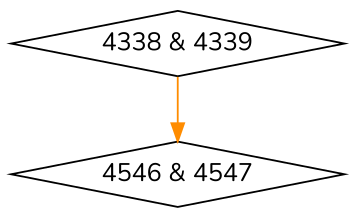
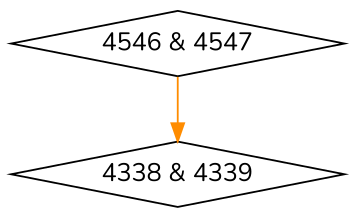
(178, 100) -> (178, 100)
